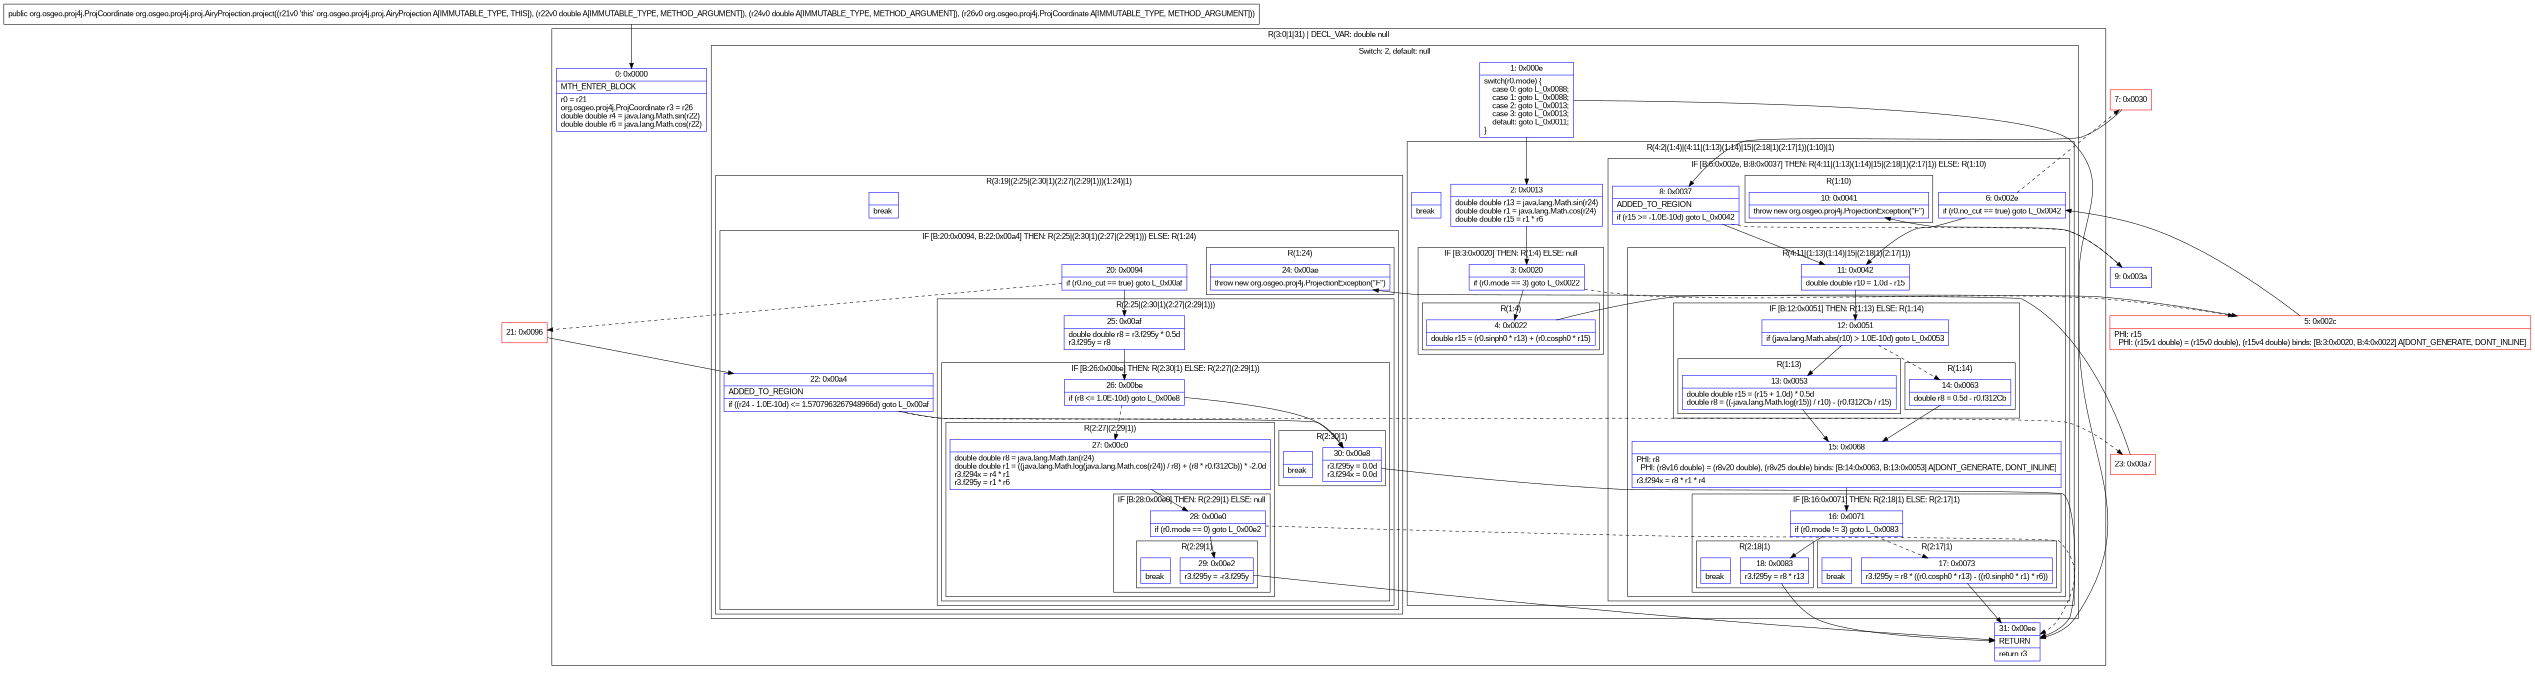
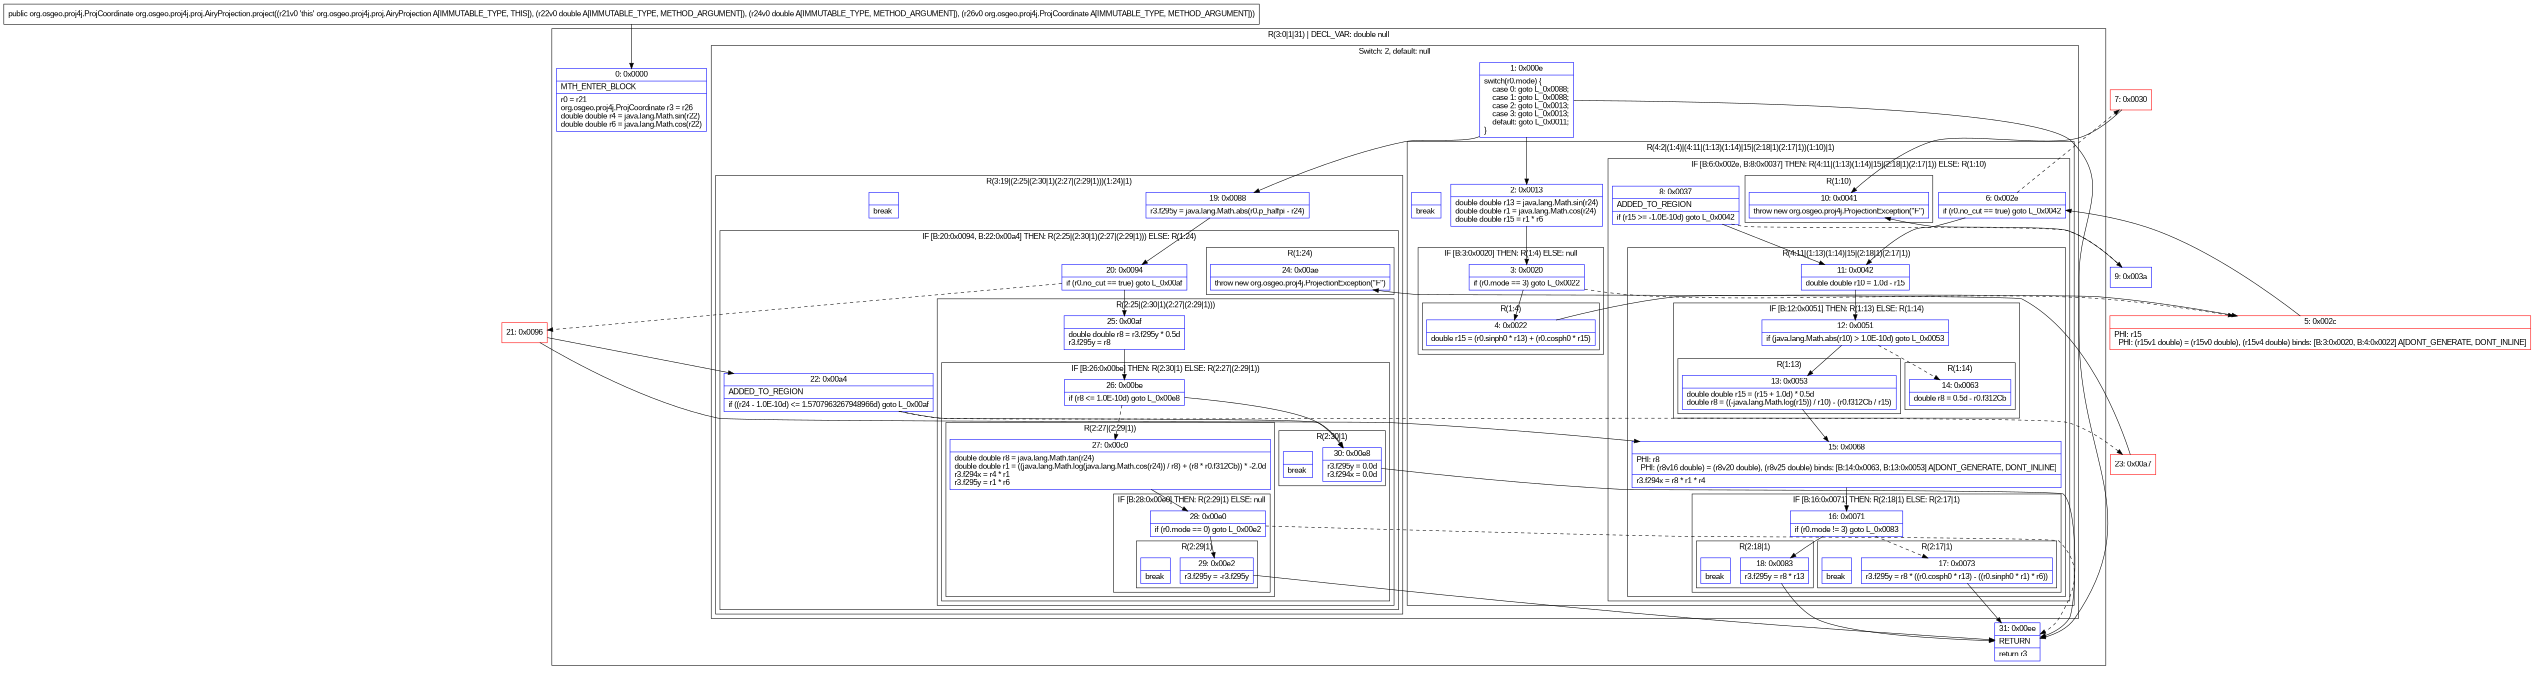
(1904, 139) -> (1972, 138)
none -> (1228, 205)
(1913, 423) -> (913, 421)
